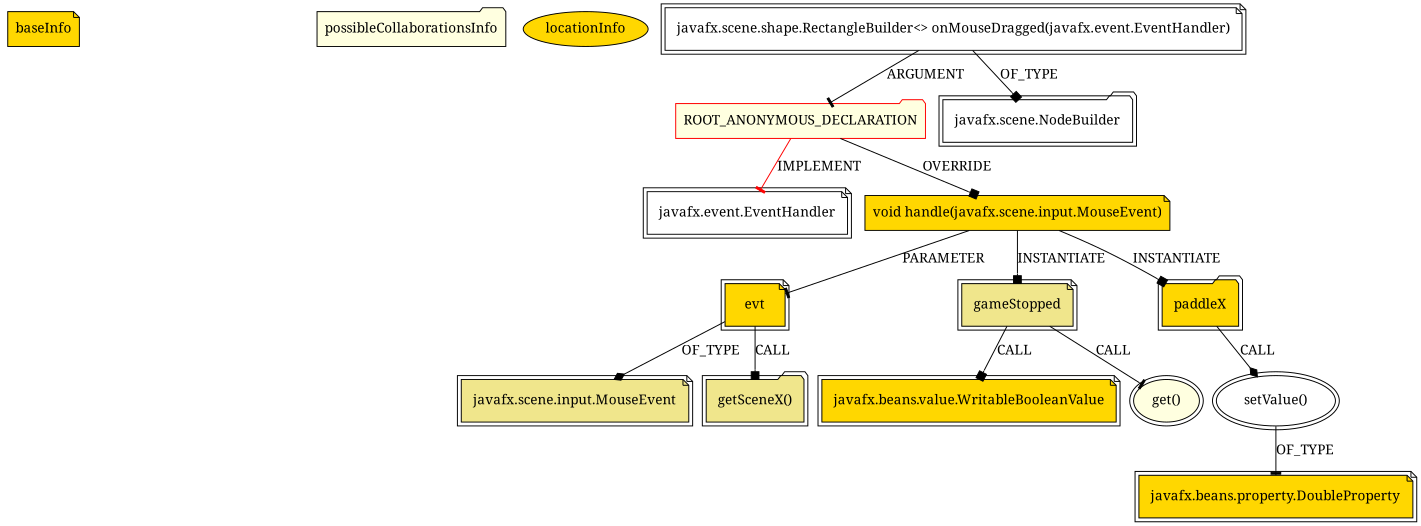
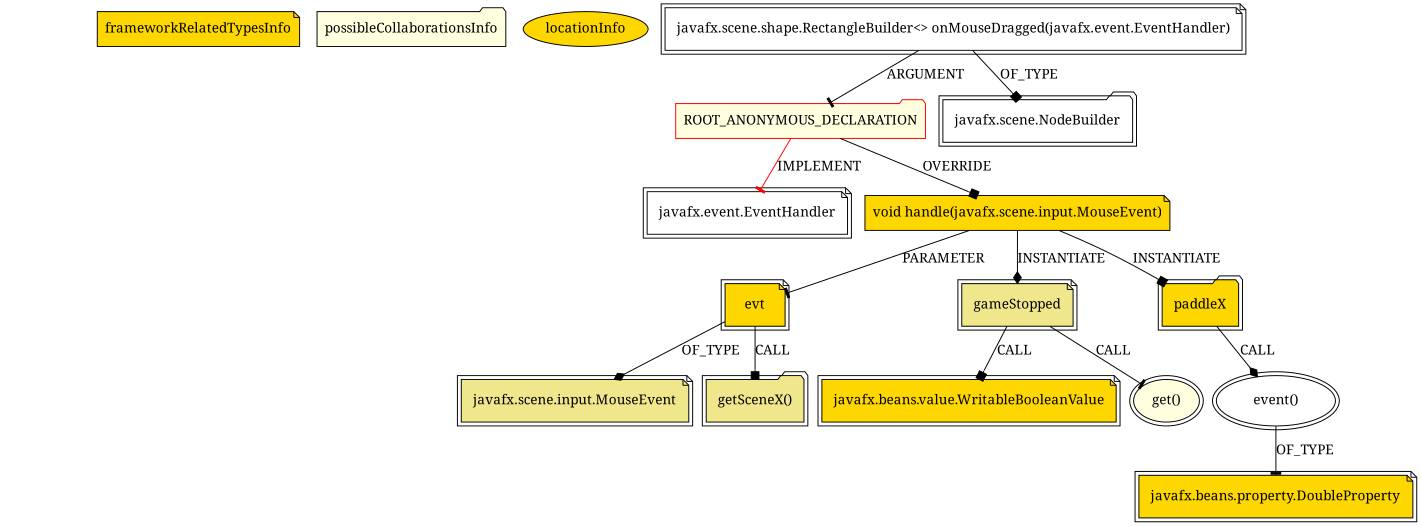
(44, 29) -> none
none -> (198, 29)
(1017, 252) -> (1017, 252)
(1276, 401) -> (1276, 401)
